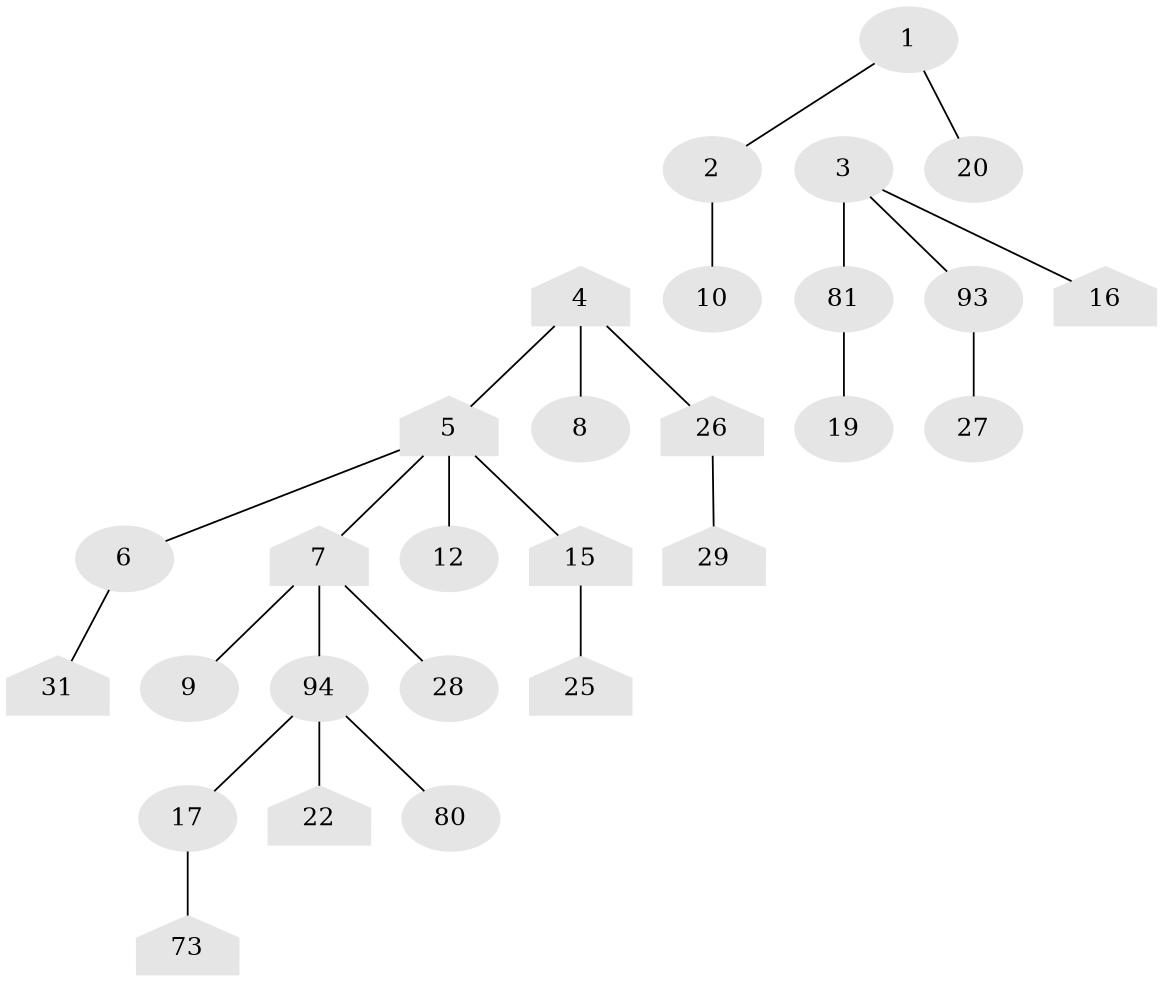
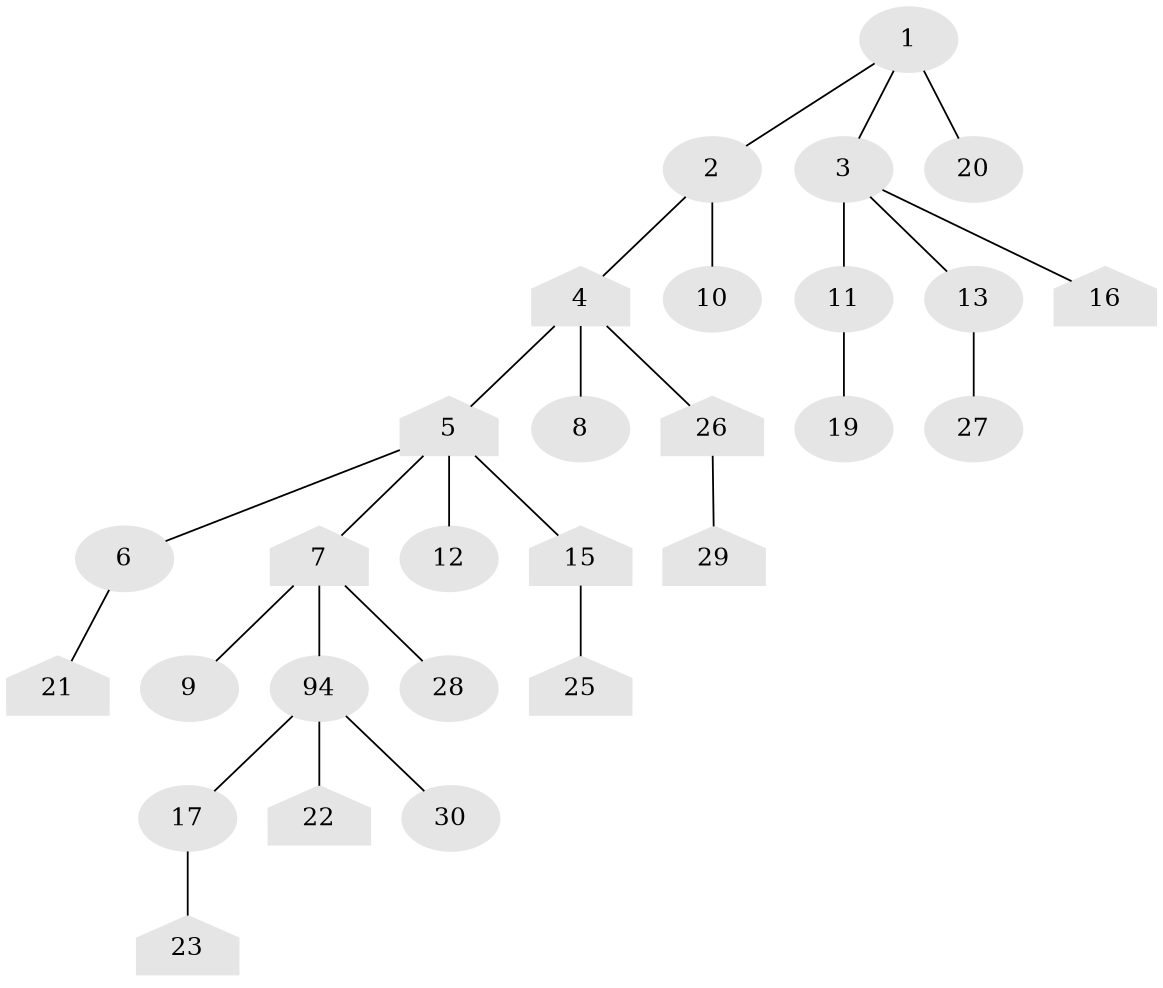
none -> (876, 105)
none -> (644, 236)
(844, 299) -> (844, 299)
(974, 299) -> (974, 299)
(58, 689) -> (58, 689)
(451, 818) -> (451, 818)
(188, 948) -> (188, 948)
